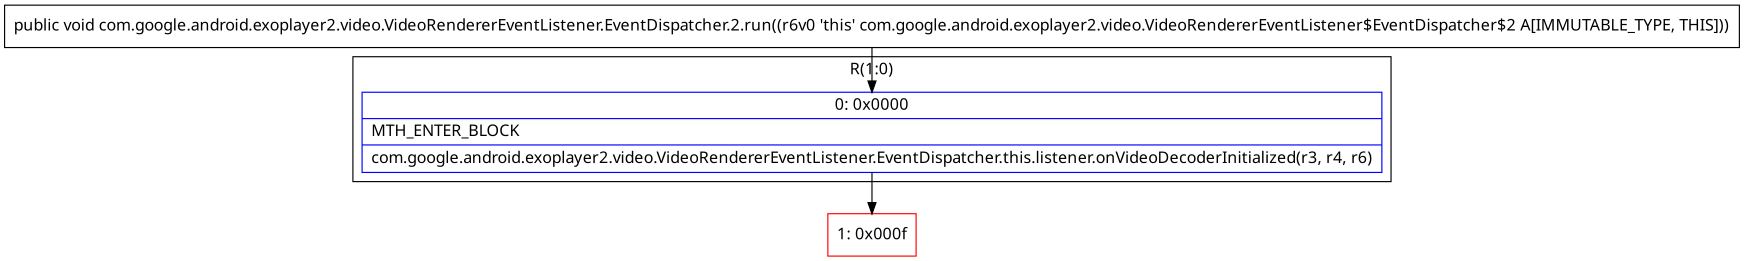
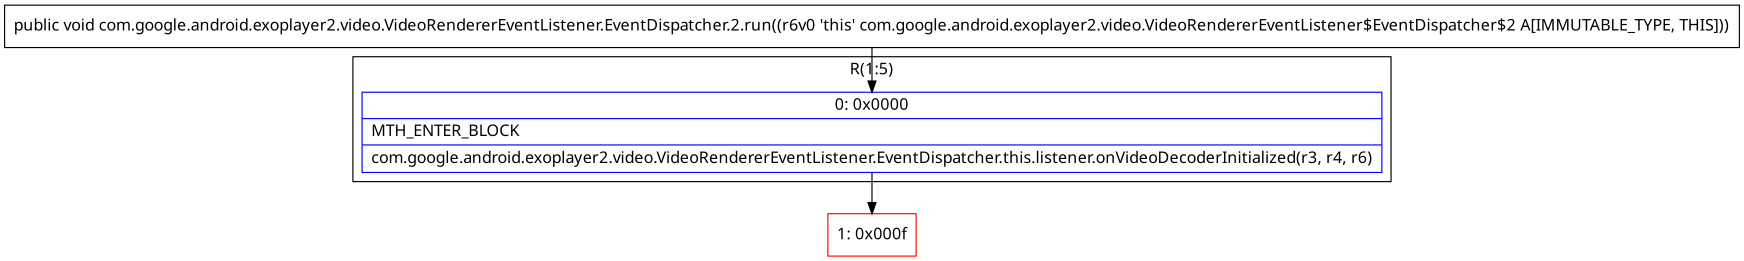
(872, 70) -> (872, 70)
